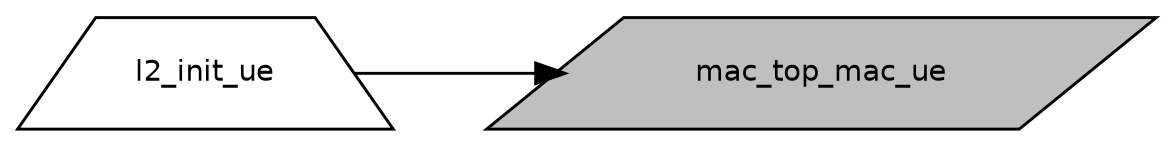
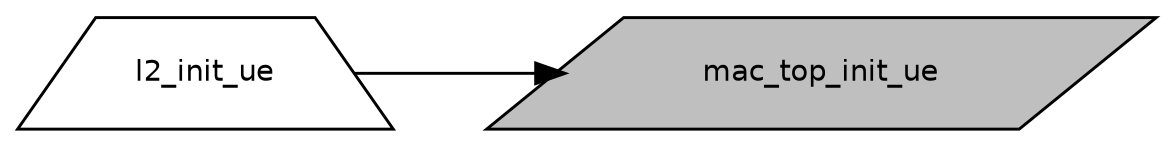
(821, 73) -> (821, 73)
